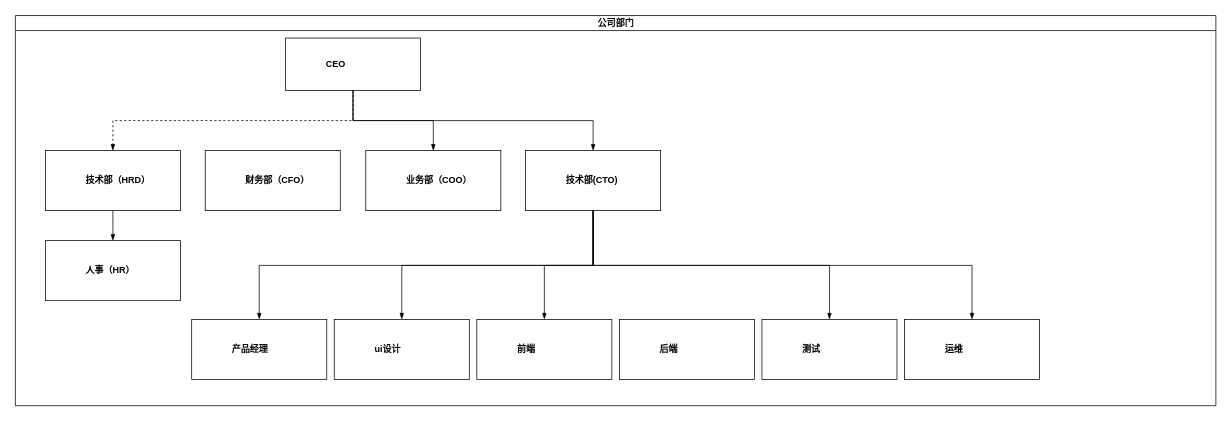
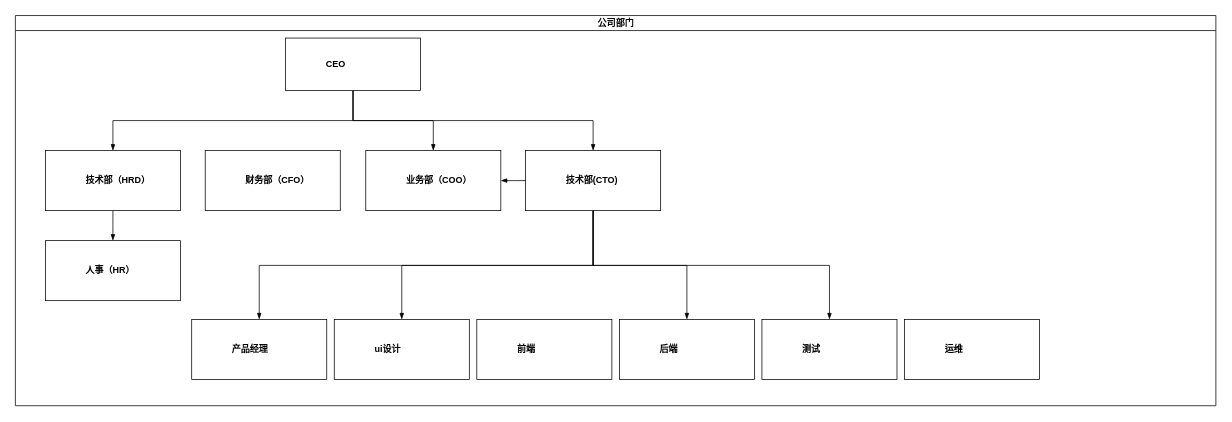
(220, 120) -> (220, 120)
(902, 265) -> (516, 180)
(544, 290) -> (687, 311)
